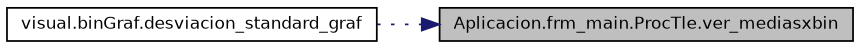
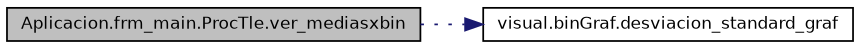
(399, 24) -> (443, 24)
